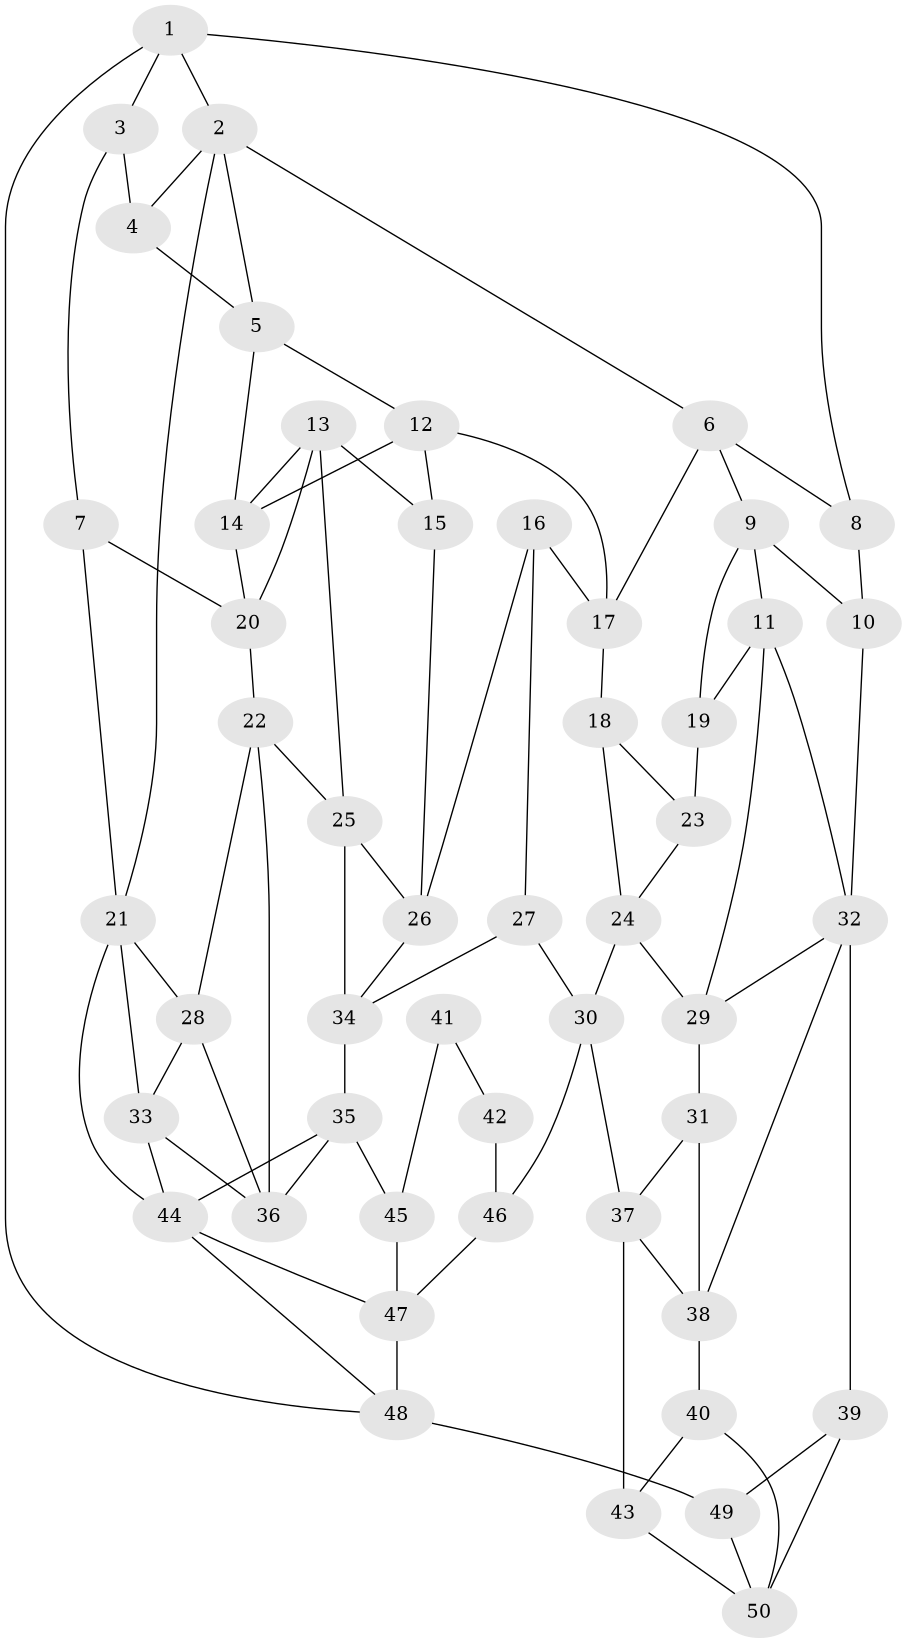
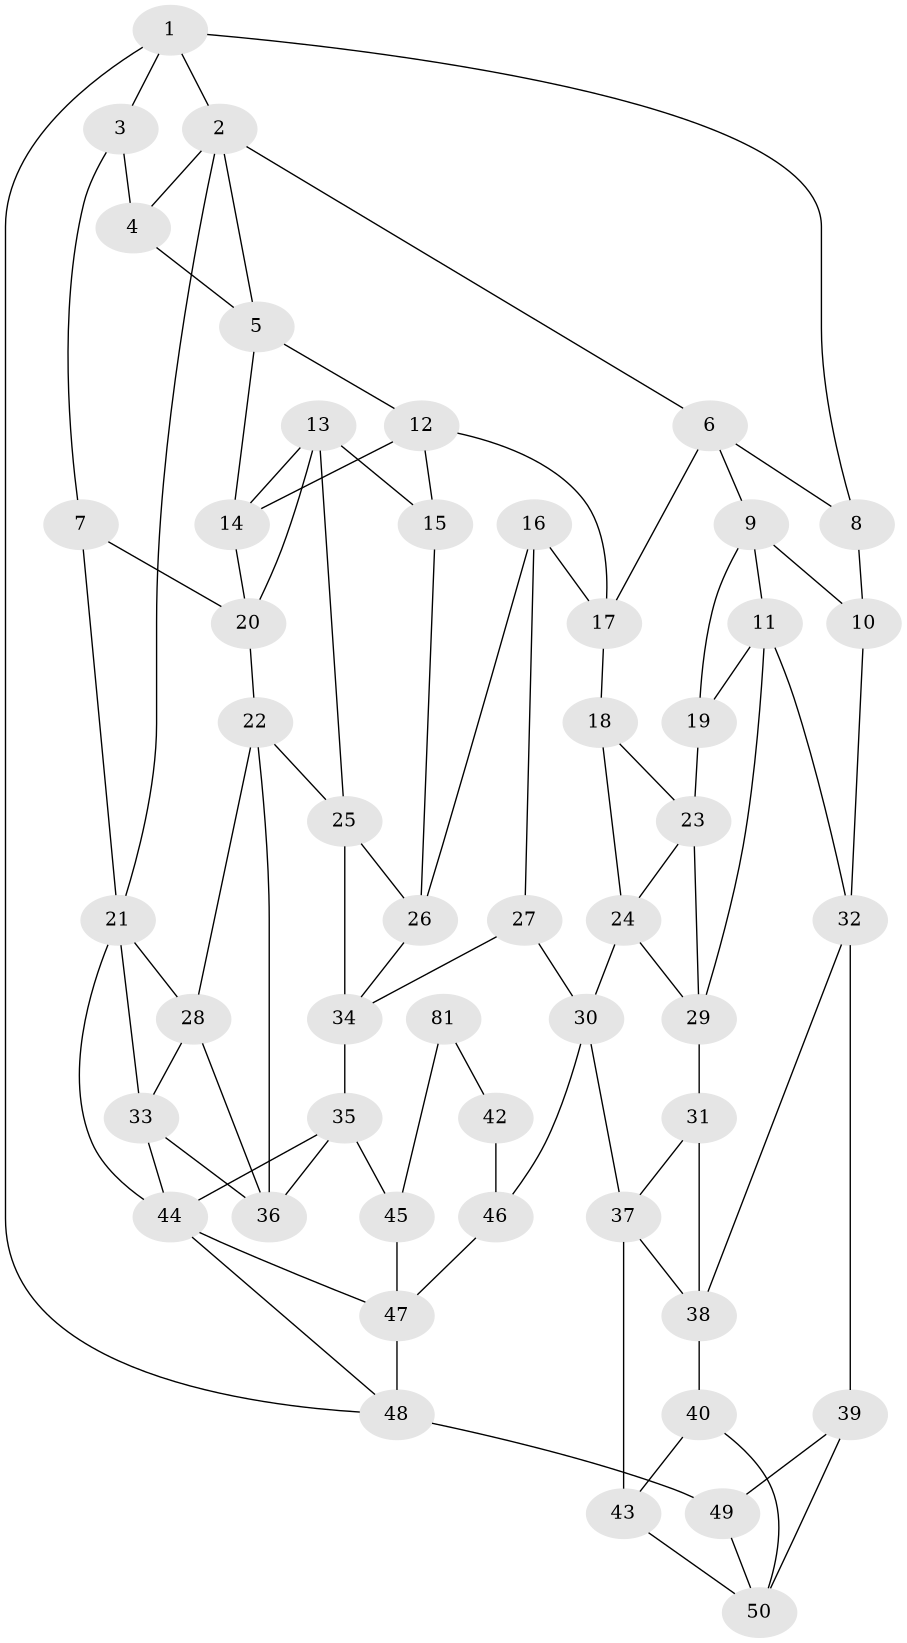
(775, 970) -> (696, 920)
(444, 1019) -> (444, 1019)
